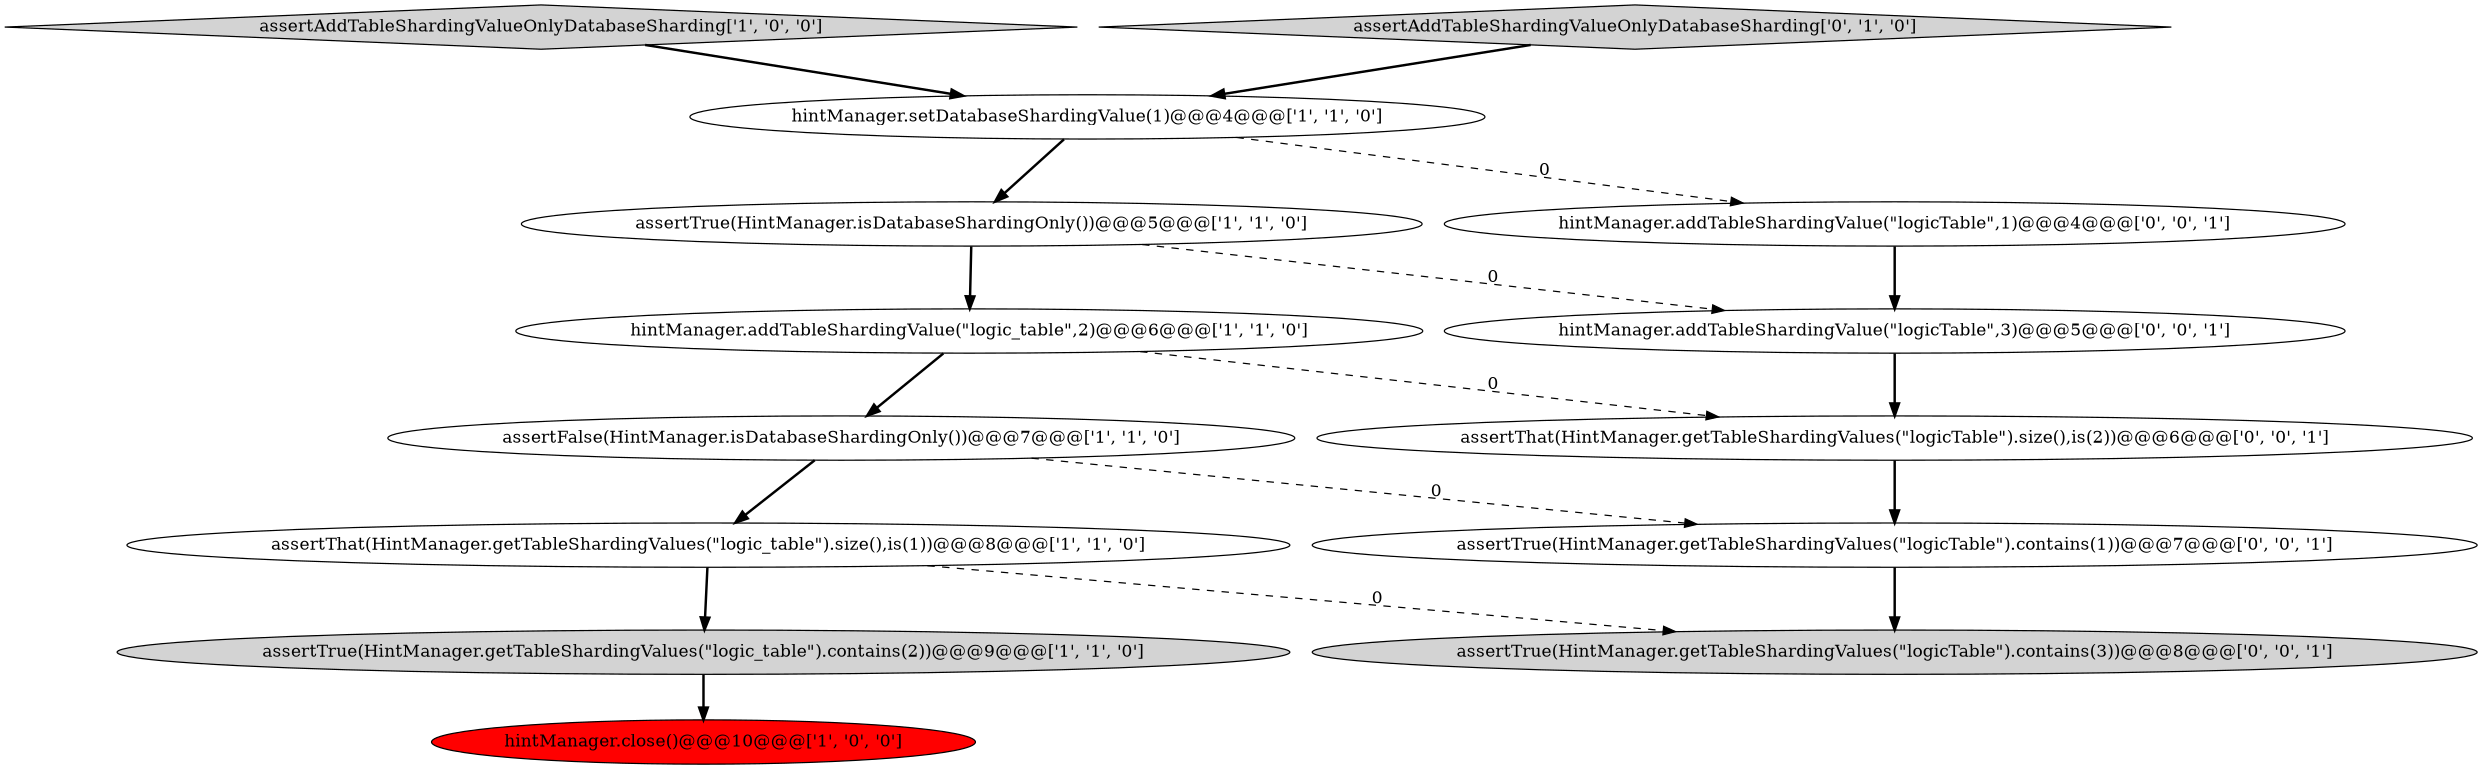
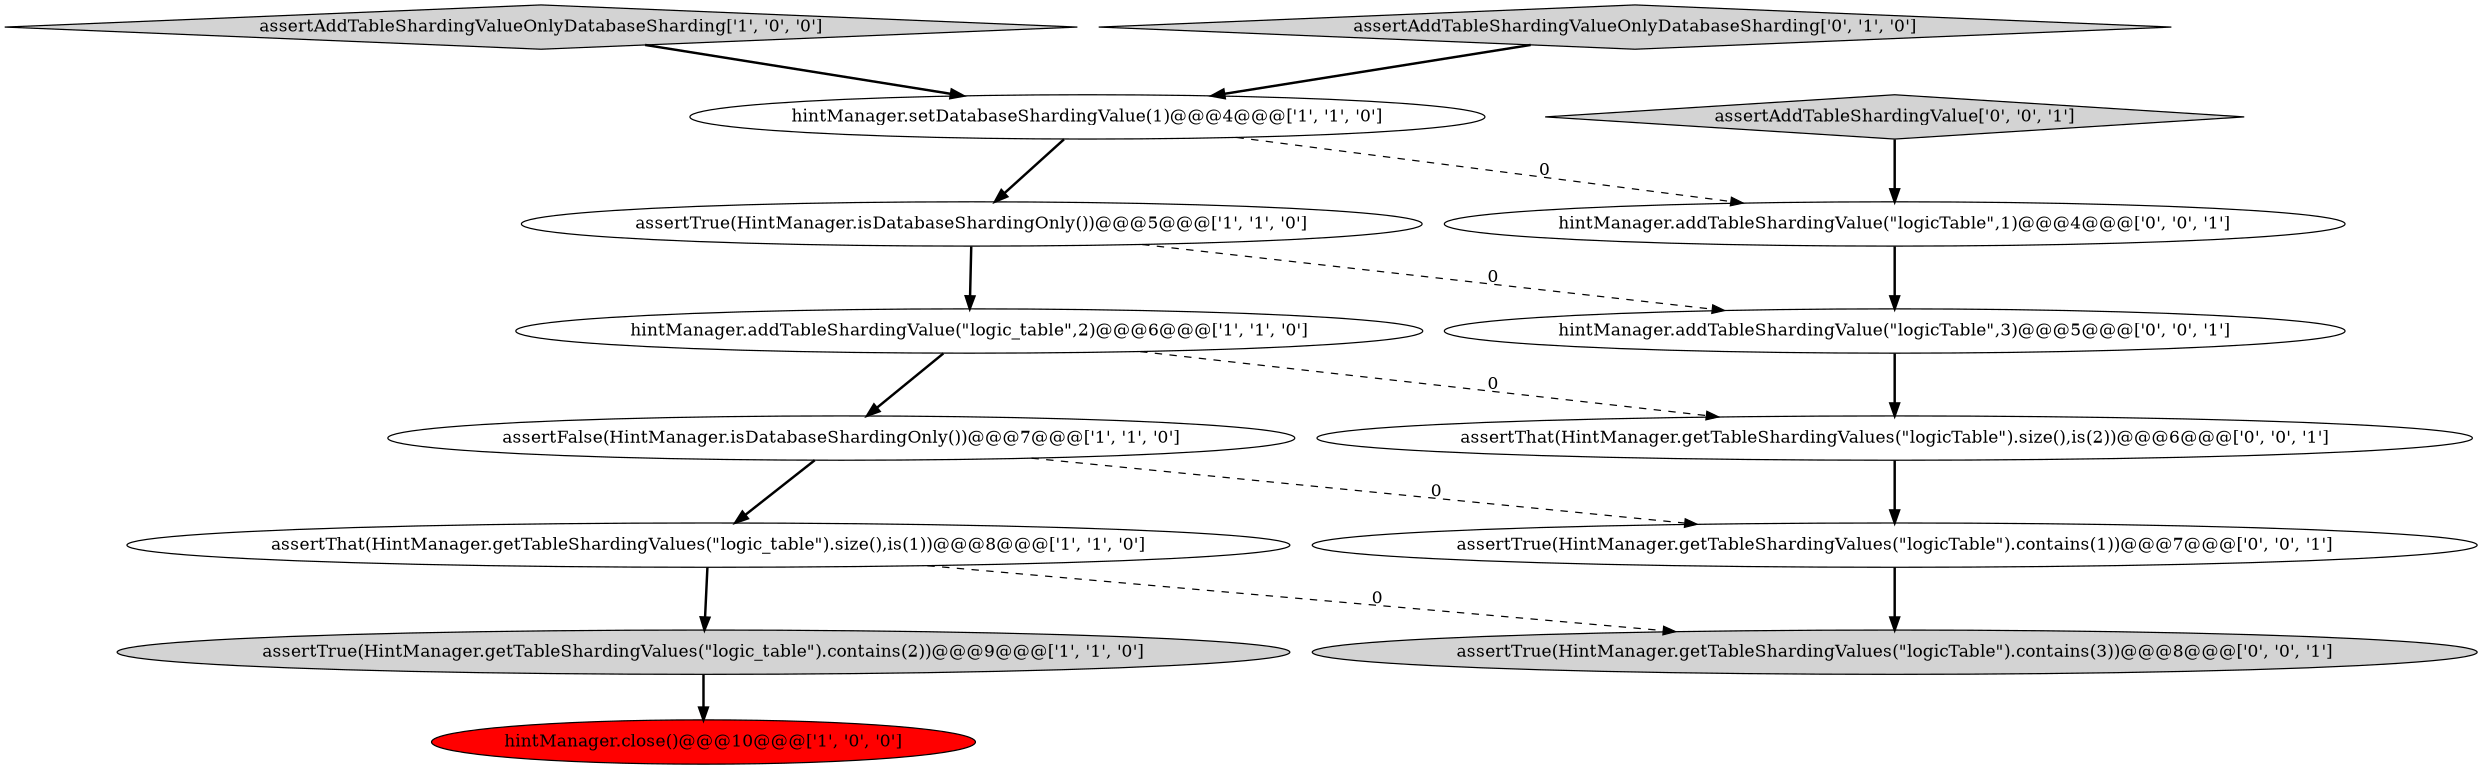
none -> (1895, 117)
